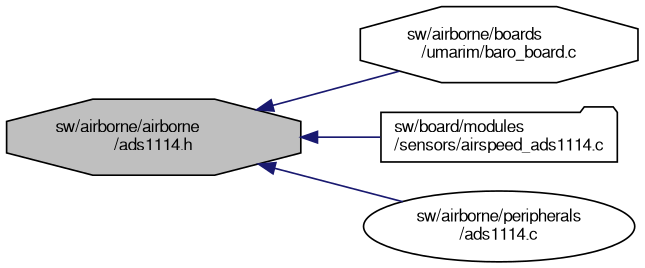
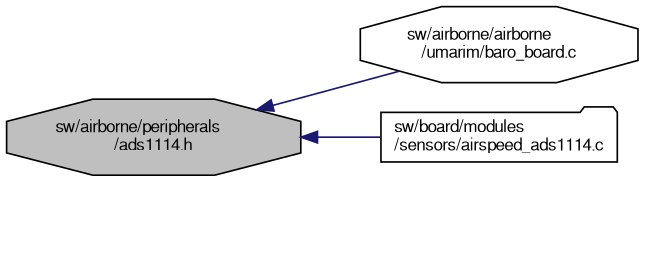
(499, 45) -> (499, 45)
(154, 137) -> (154, 137)
(499, 226) -> none
